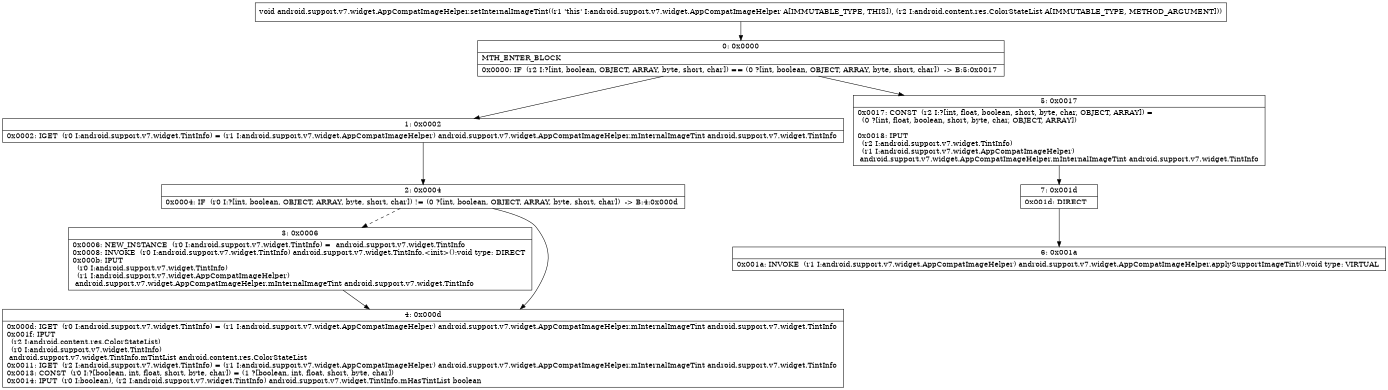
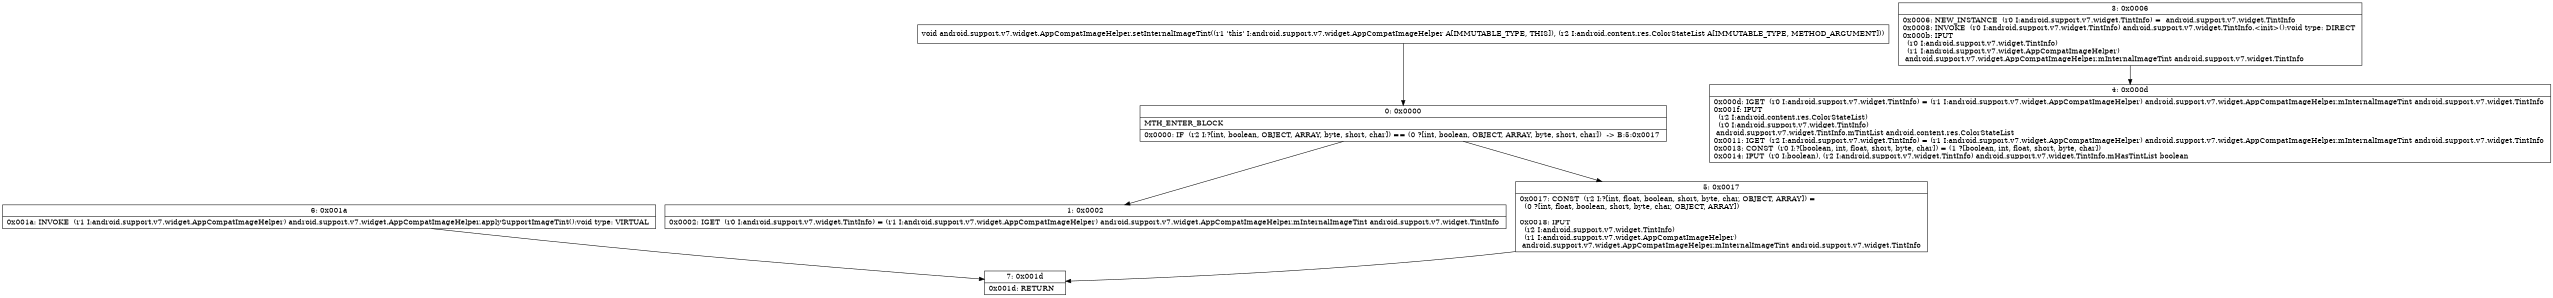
(423, 197) -> none
(1059, 202) -> (1025, 289)
(1059, 225) -> (705, 256)
